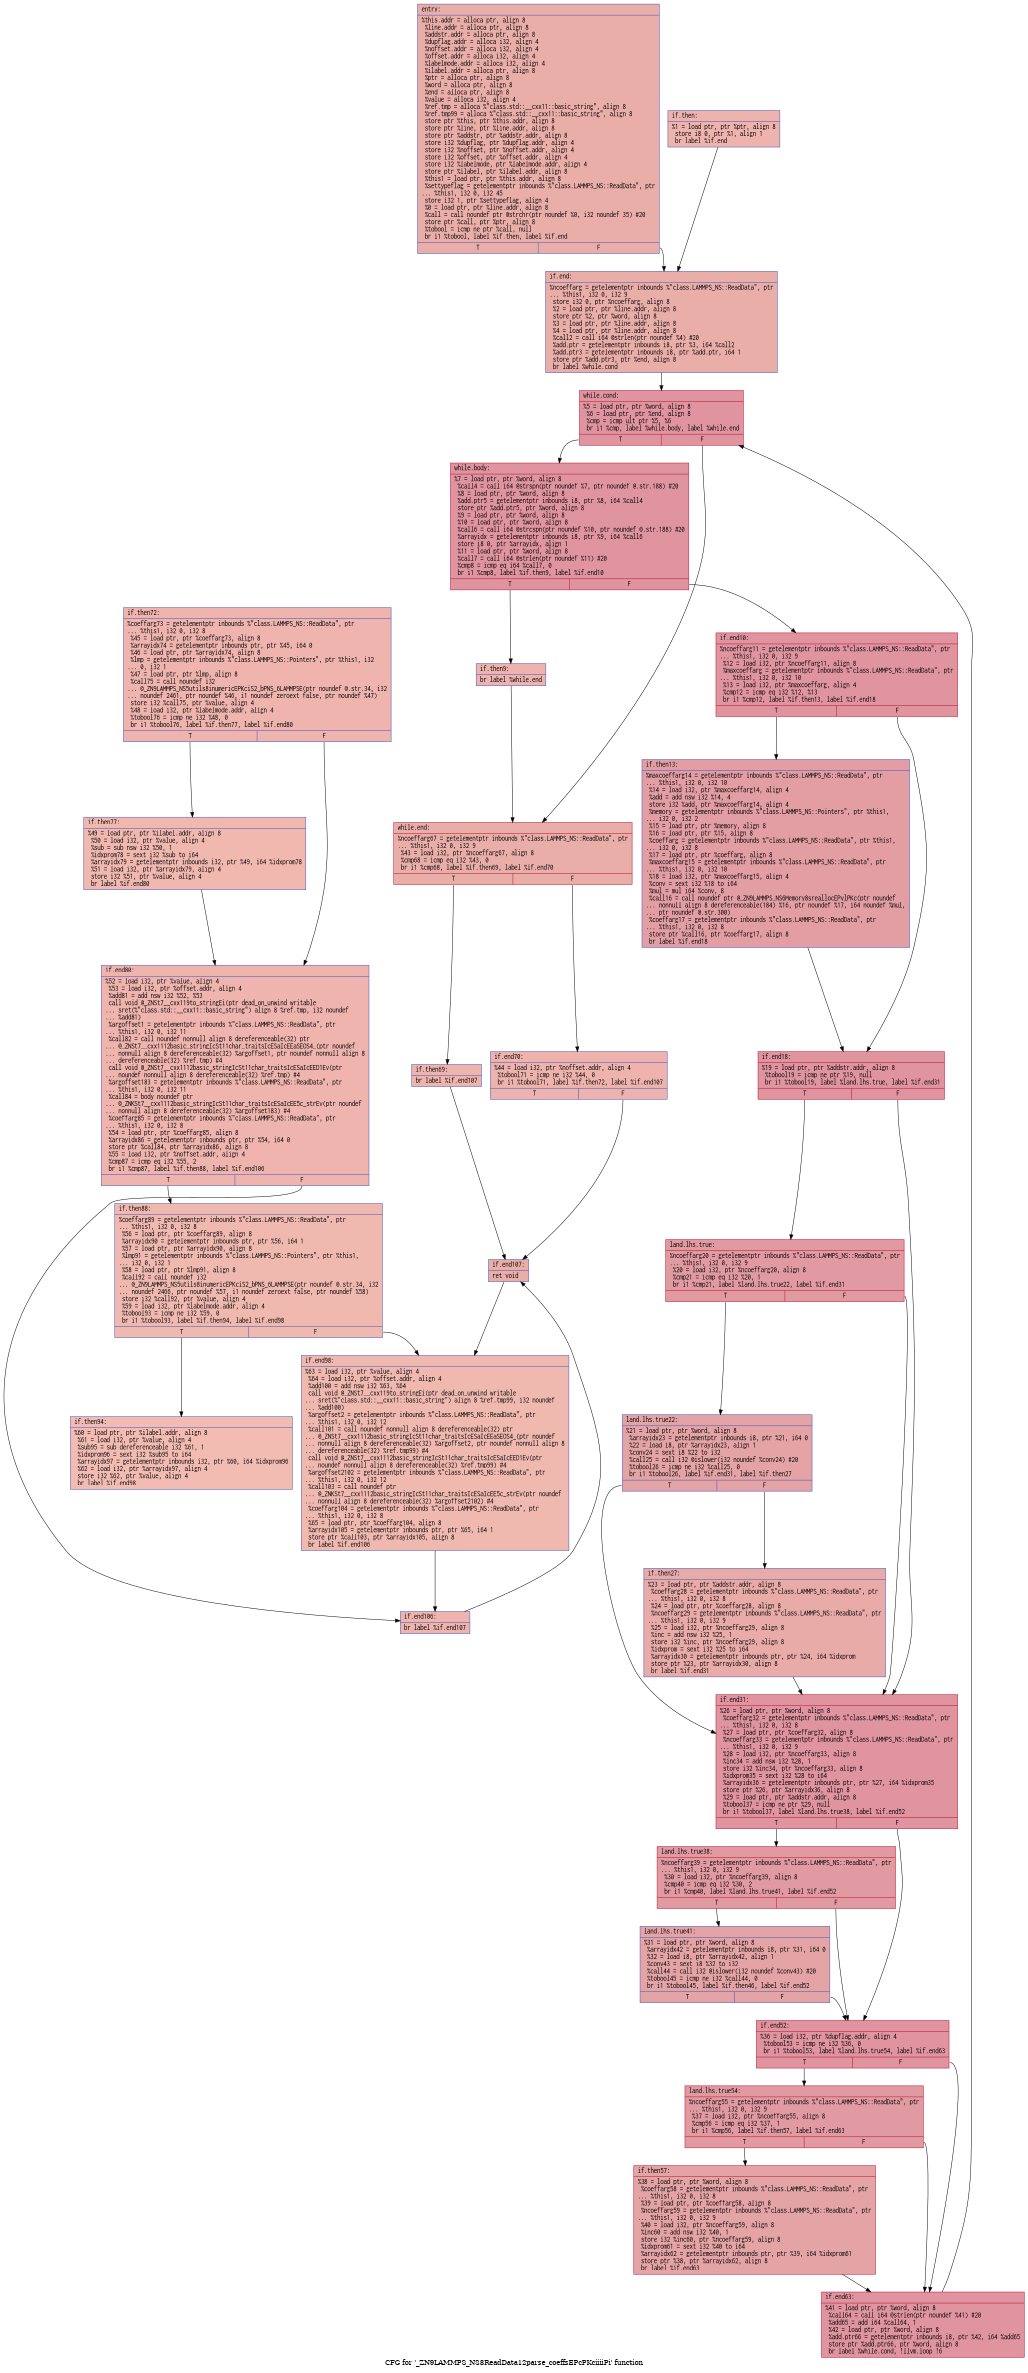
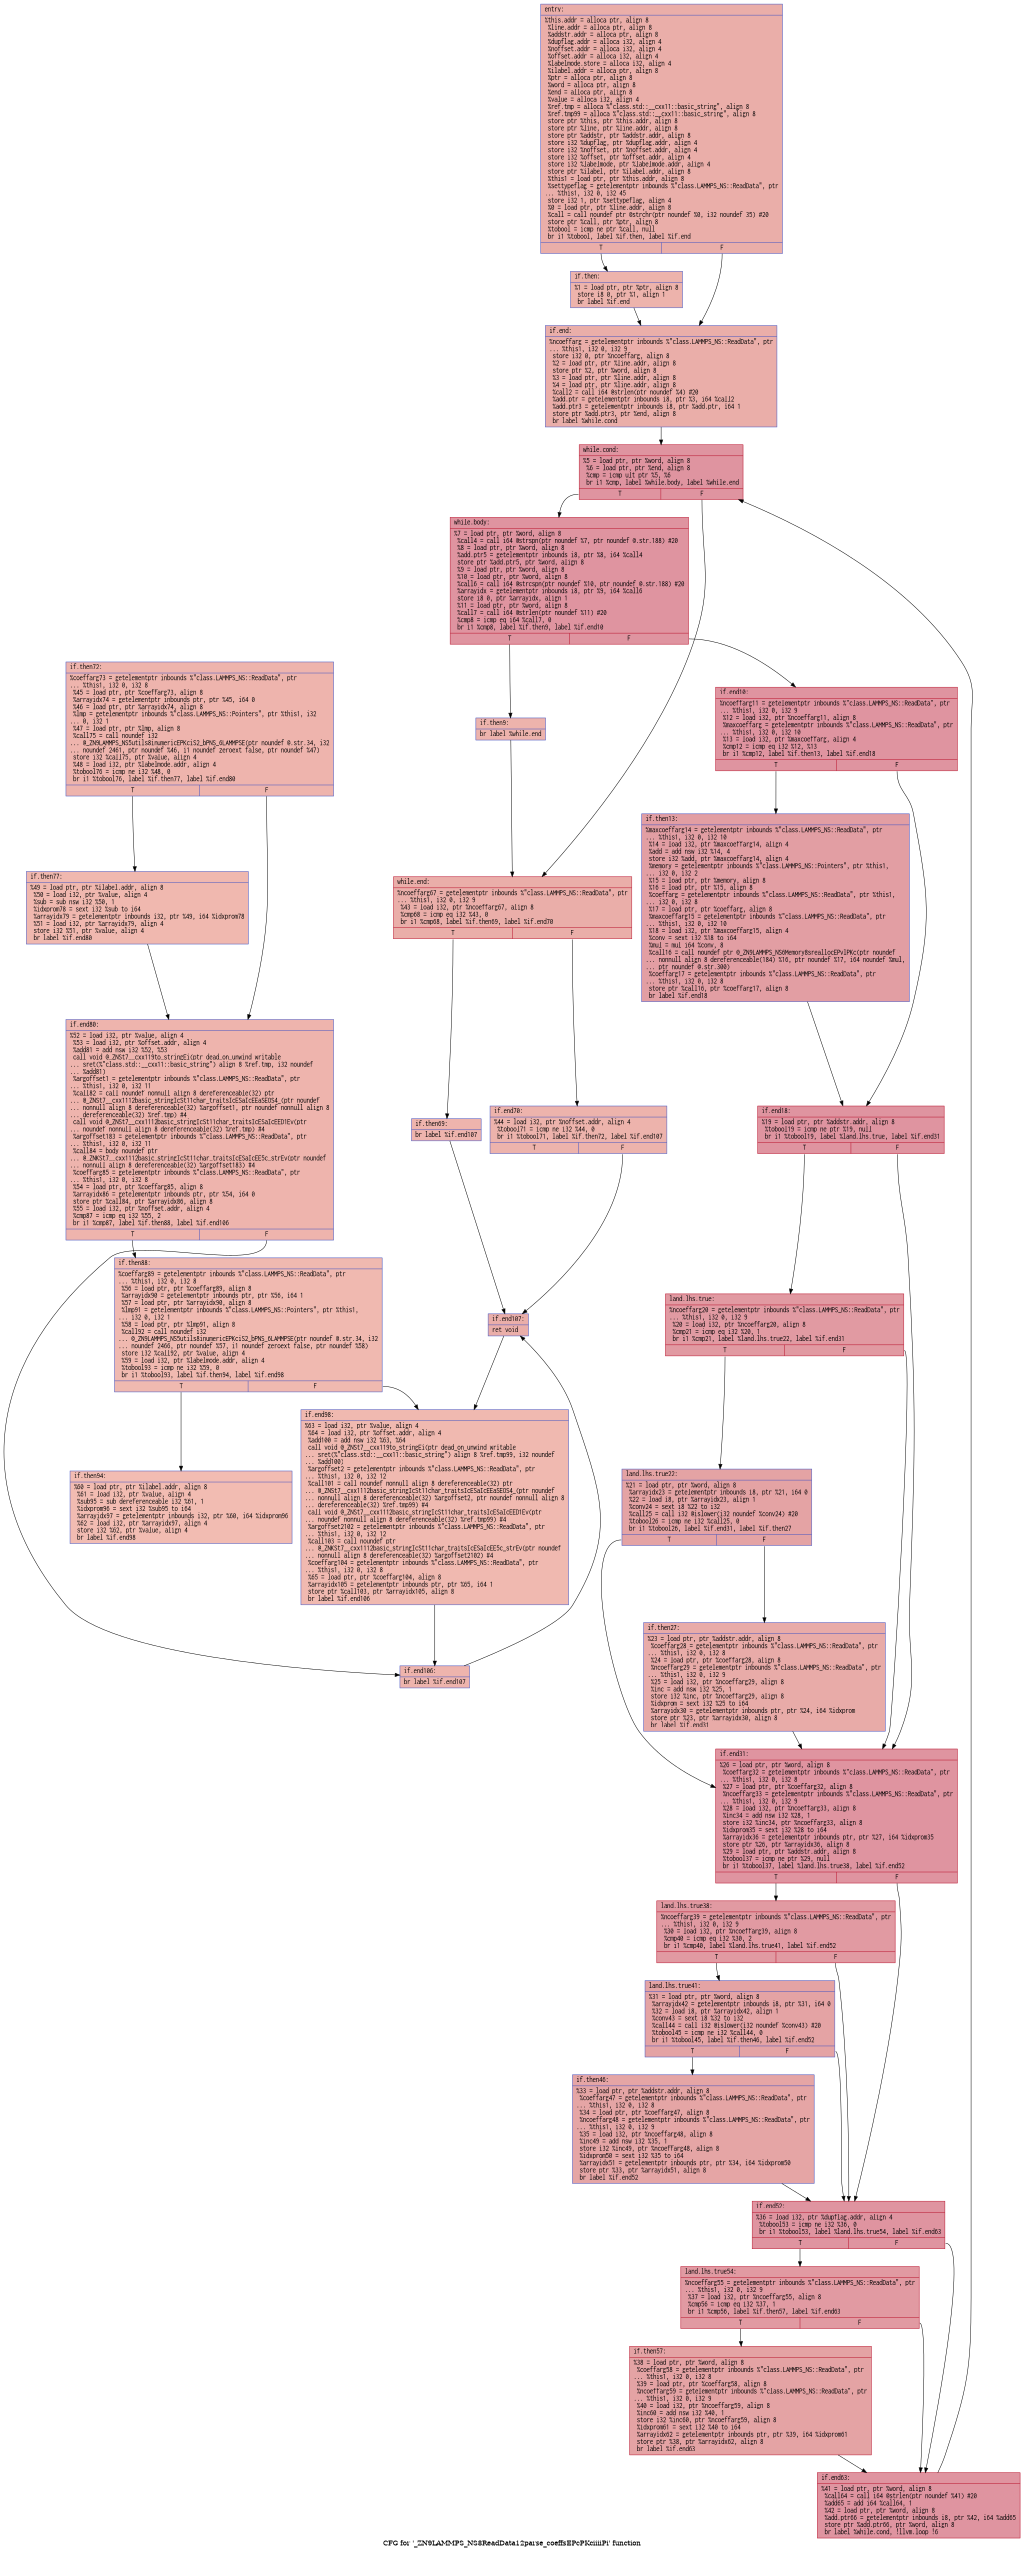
(483, 64) -> (608, 64)
none -> (602, 261)
none -> (693, 2129)
